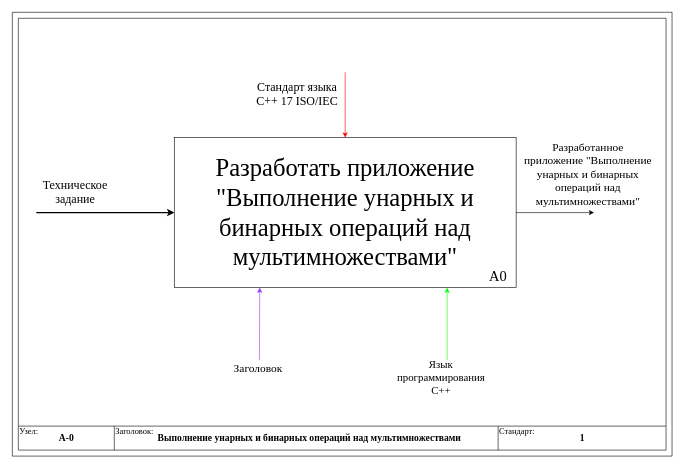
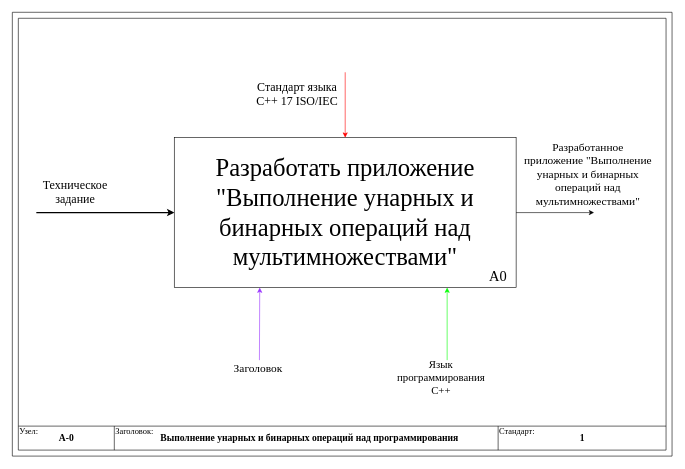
(310, 438) -> (310, 438)
